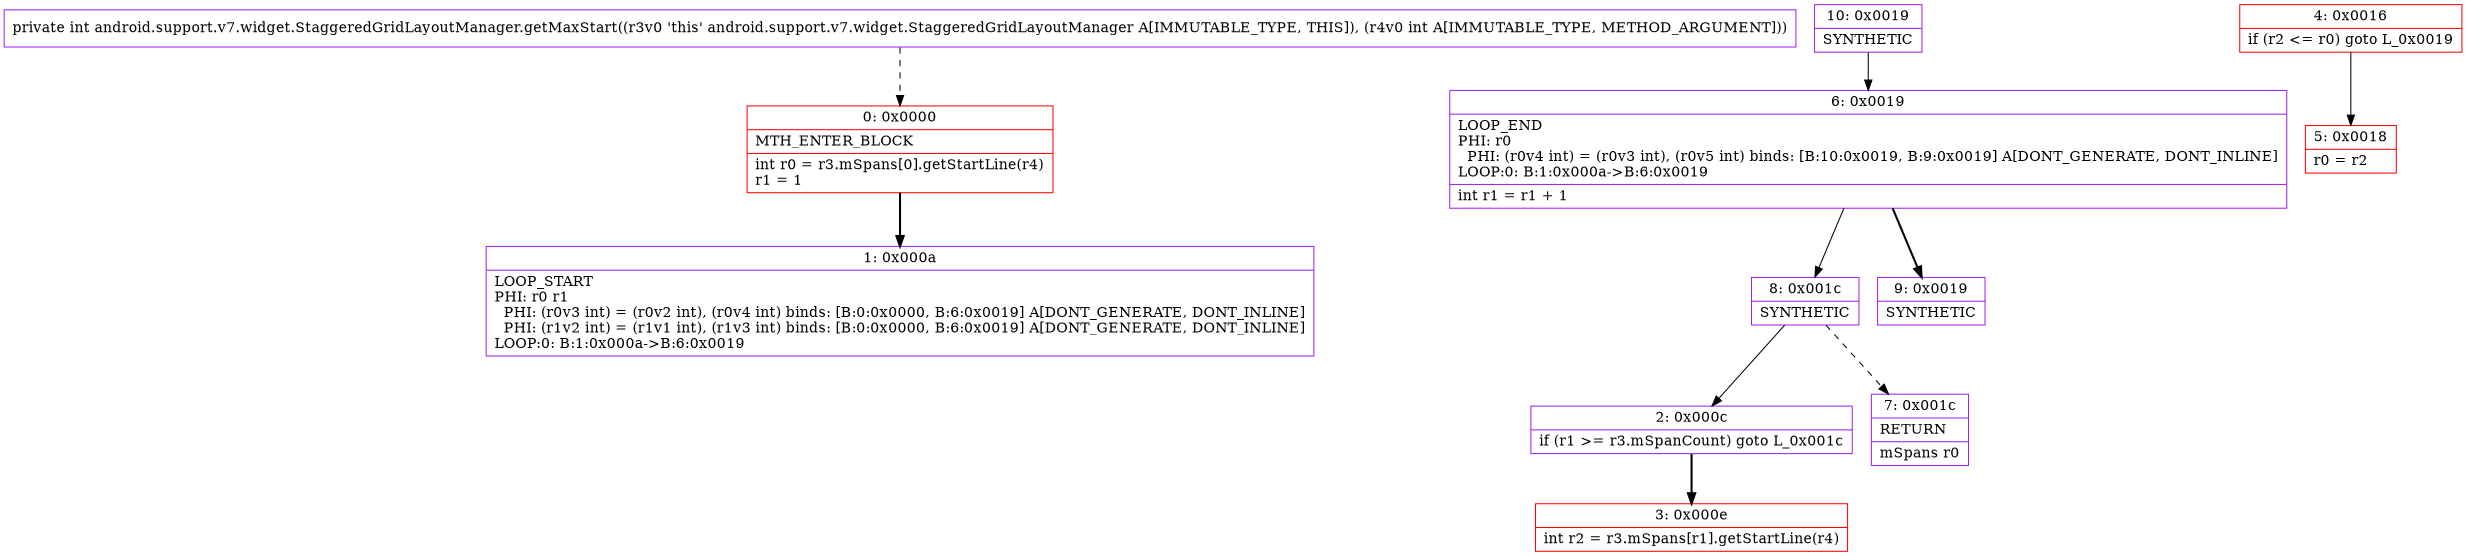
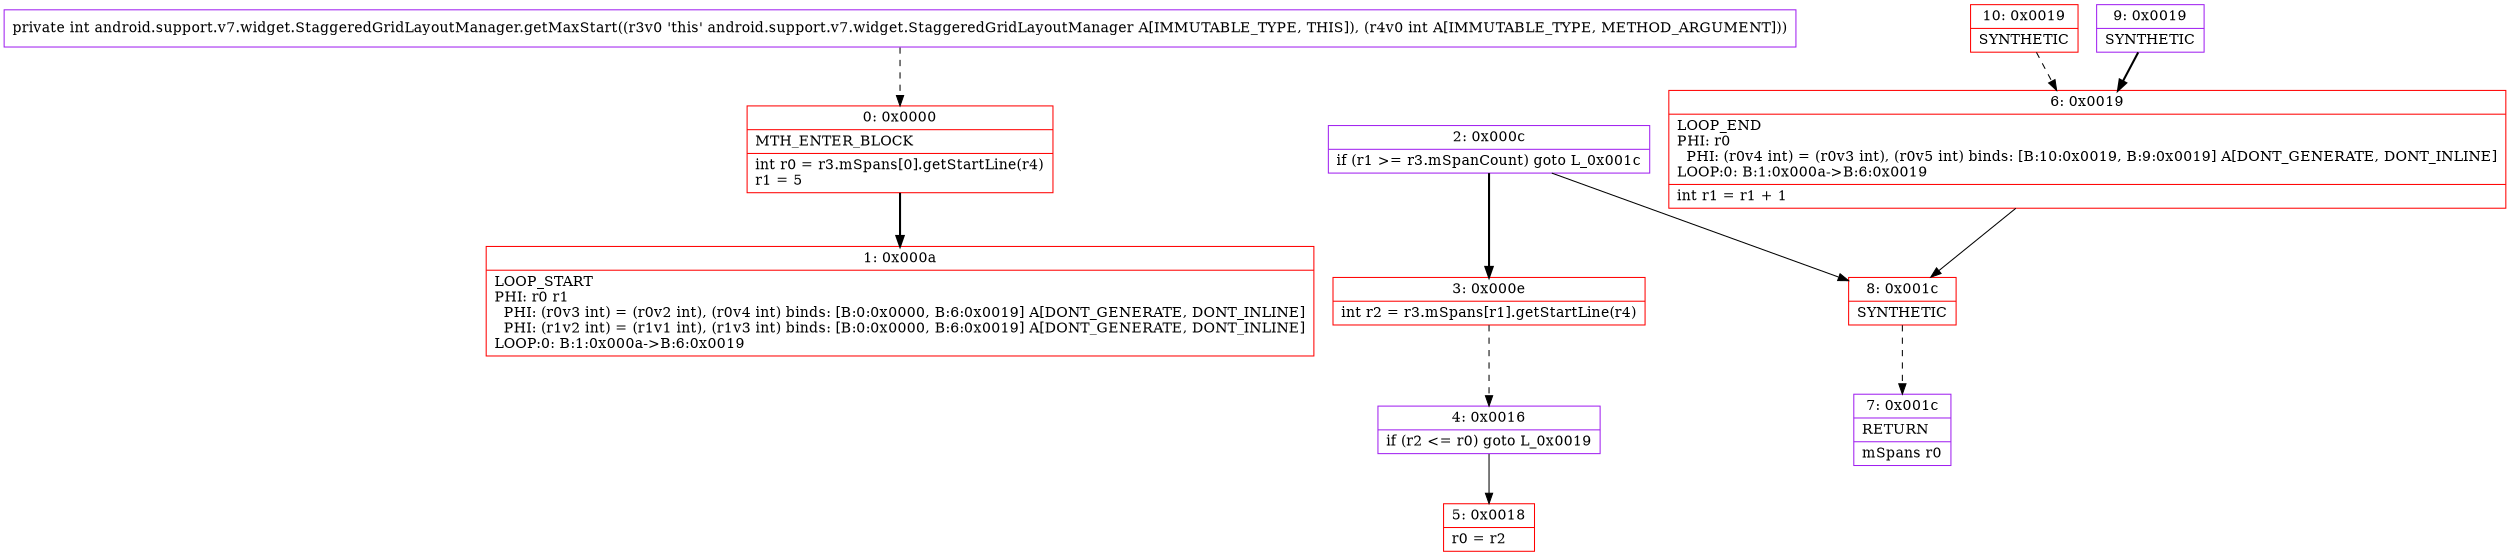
(1868, 28) -> (2024, 28)
(2351, 28) -> (1489, 430)
(1868, 66) -> (2044, 67)
(1868, 149) -> (2087, 149)
(779, 180) -> (779, 180)
(1905, 238) -> (2131, 67)
(900, 301) -> (900, 301)
(1805, 301) -> (1902, 301)
none -> (1489, 360)
(1752, 362) -> (1695, 225)
